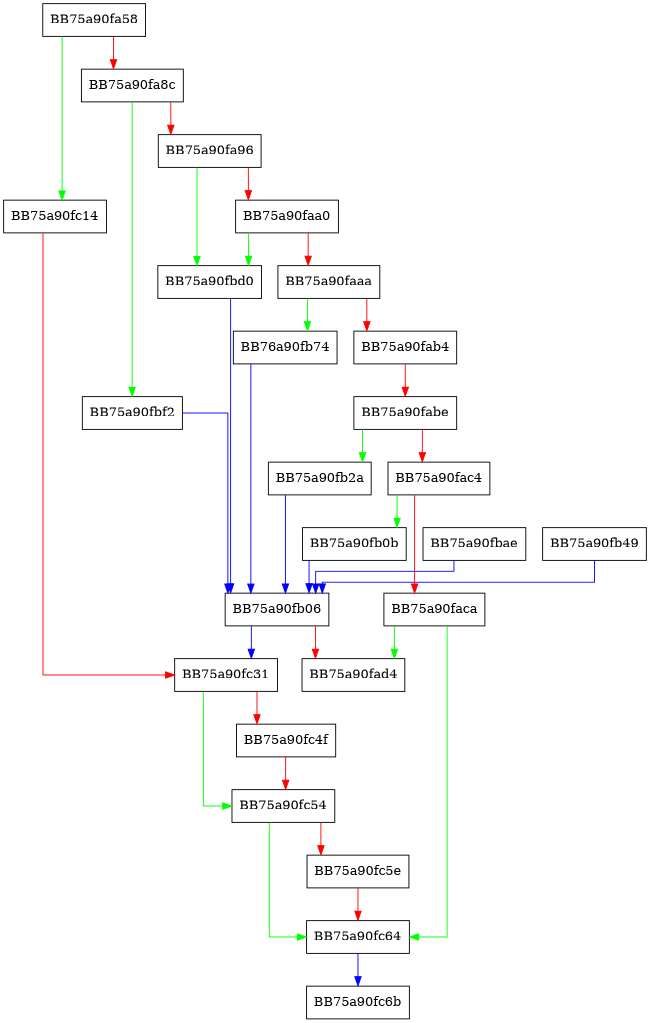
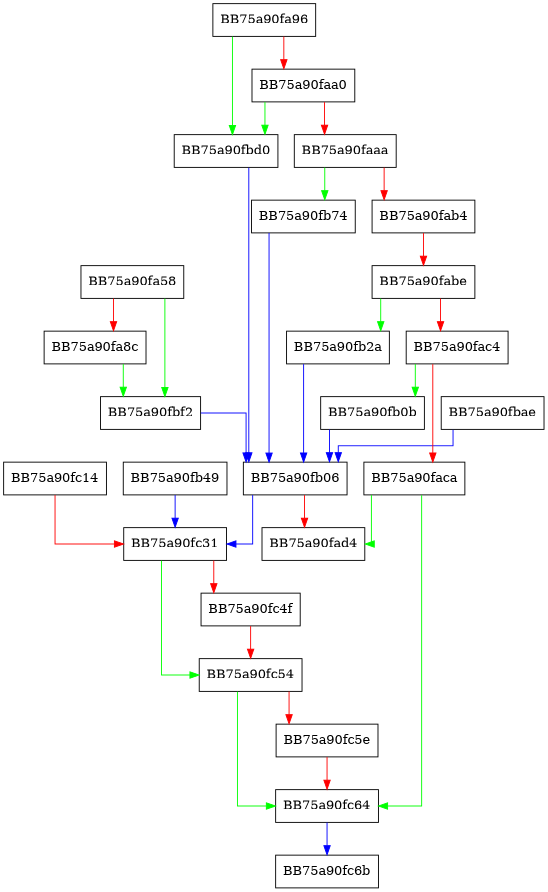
(62, 114) -> (165, 343)
(171, 114) -> none
(285, 348) -> (303, 217)
(468, 582) -> (175, 507)
